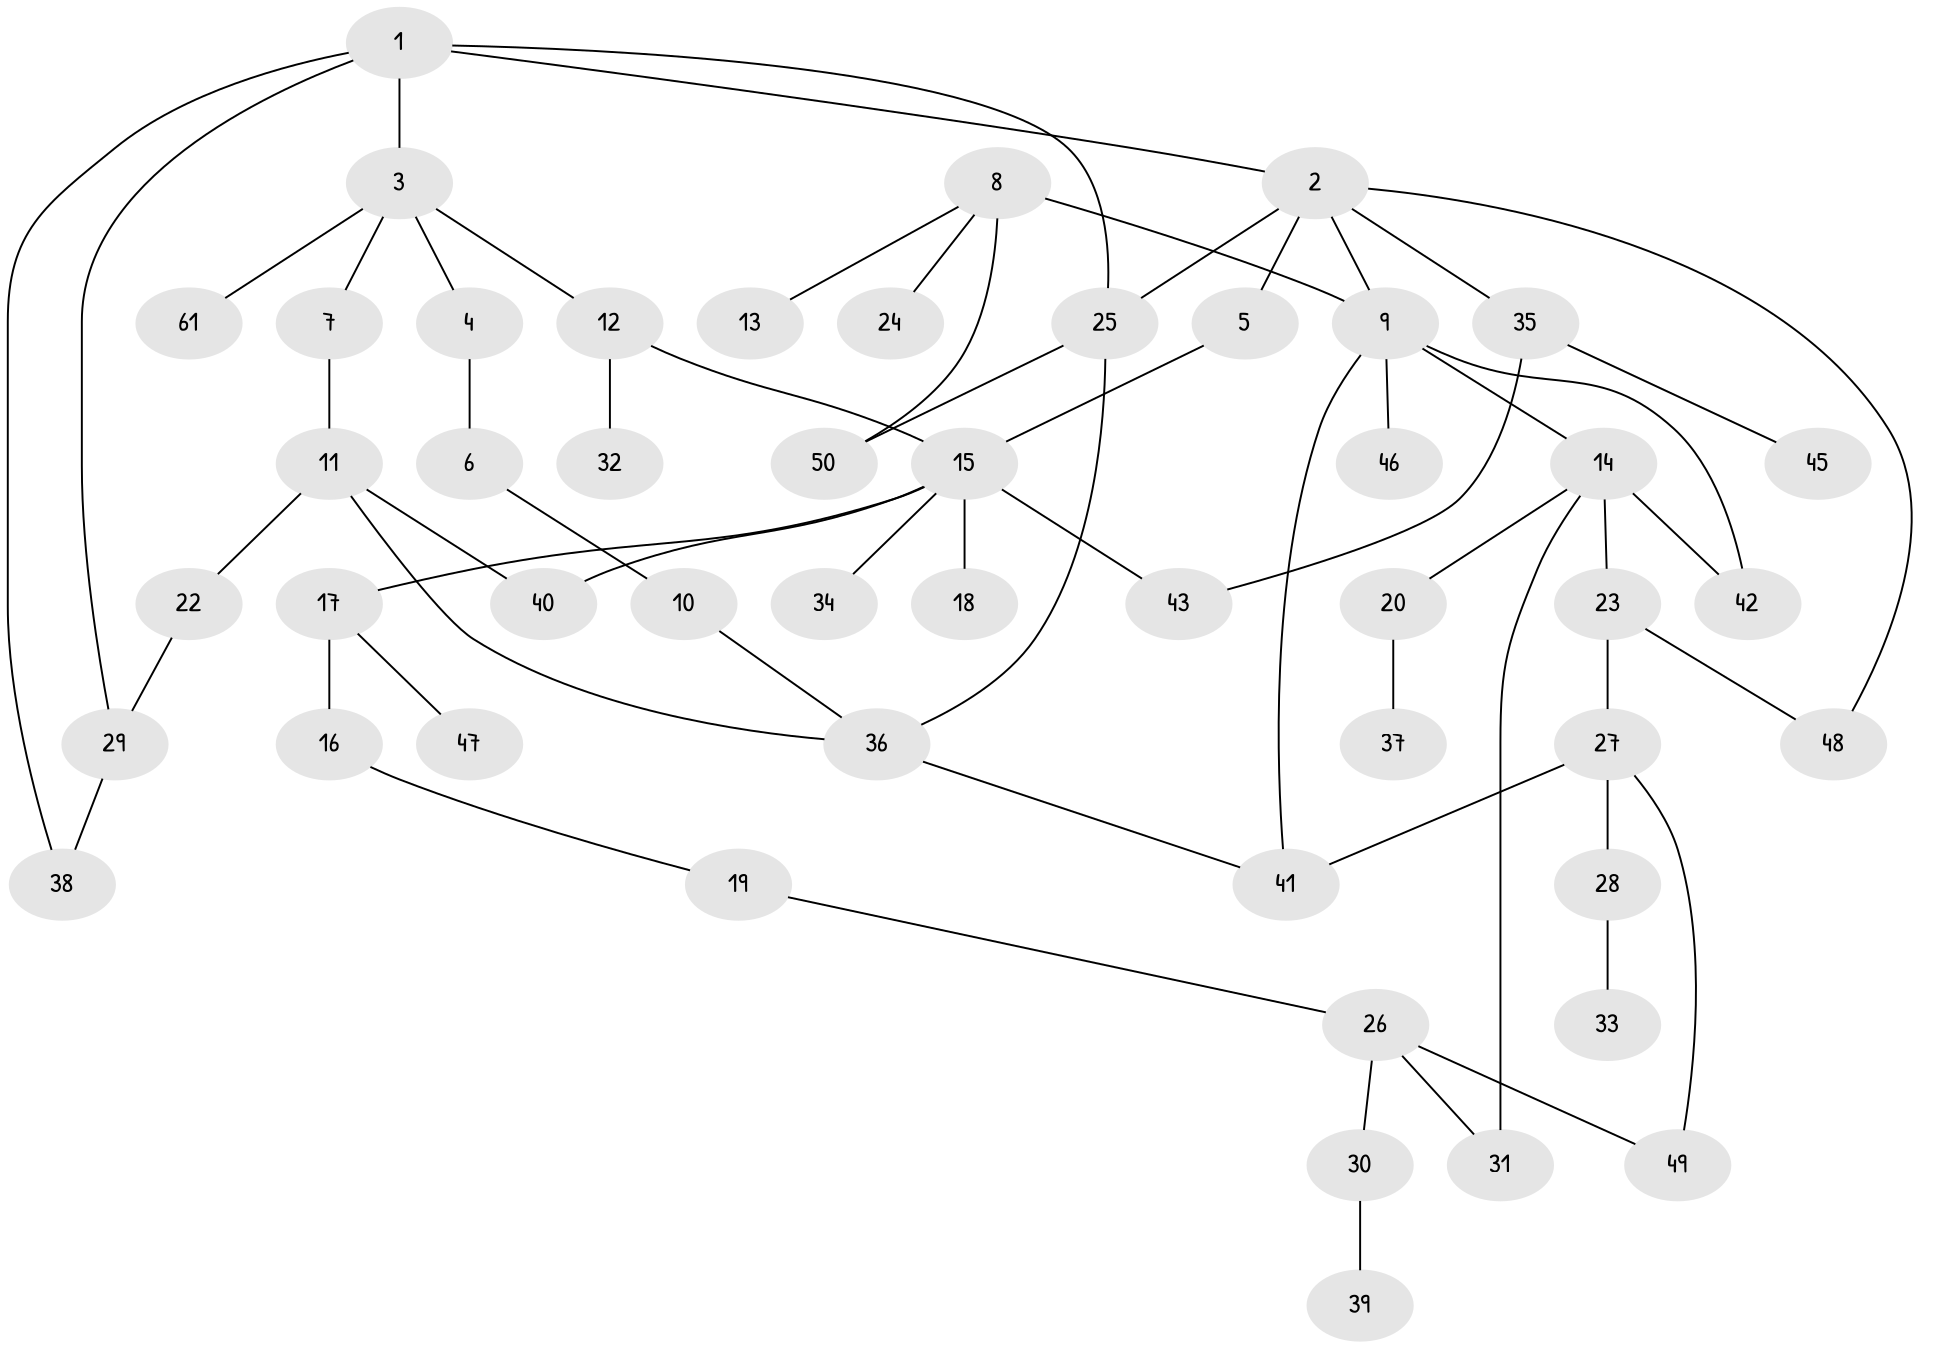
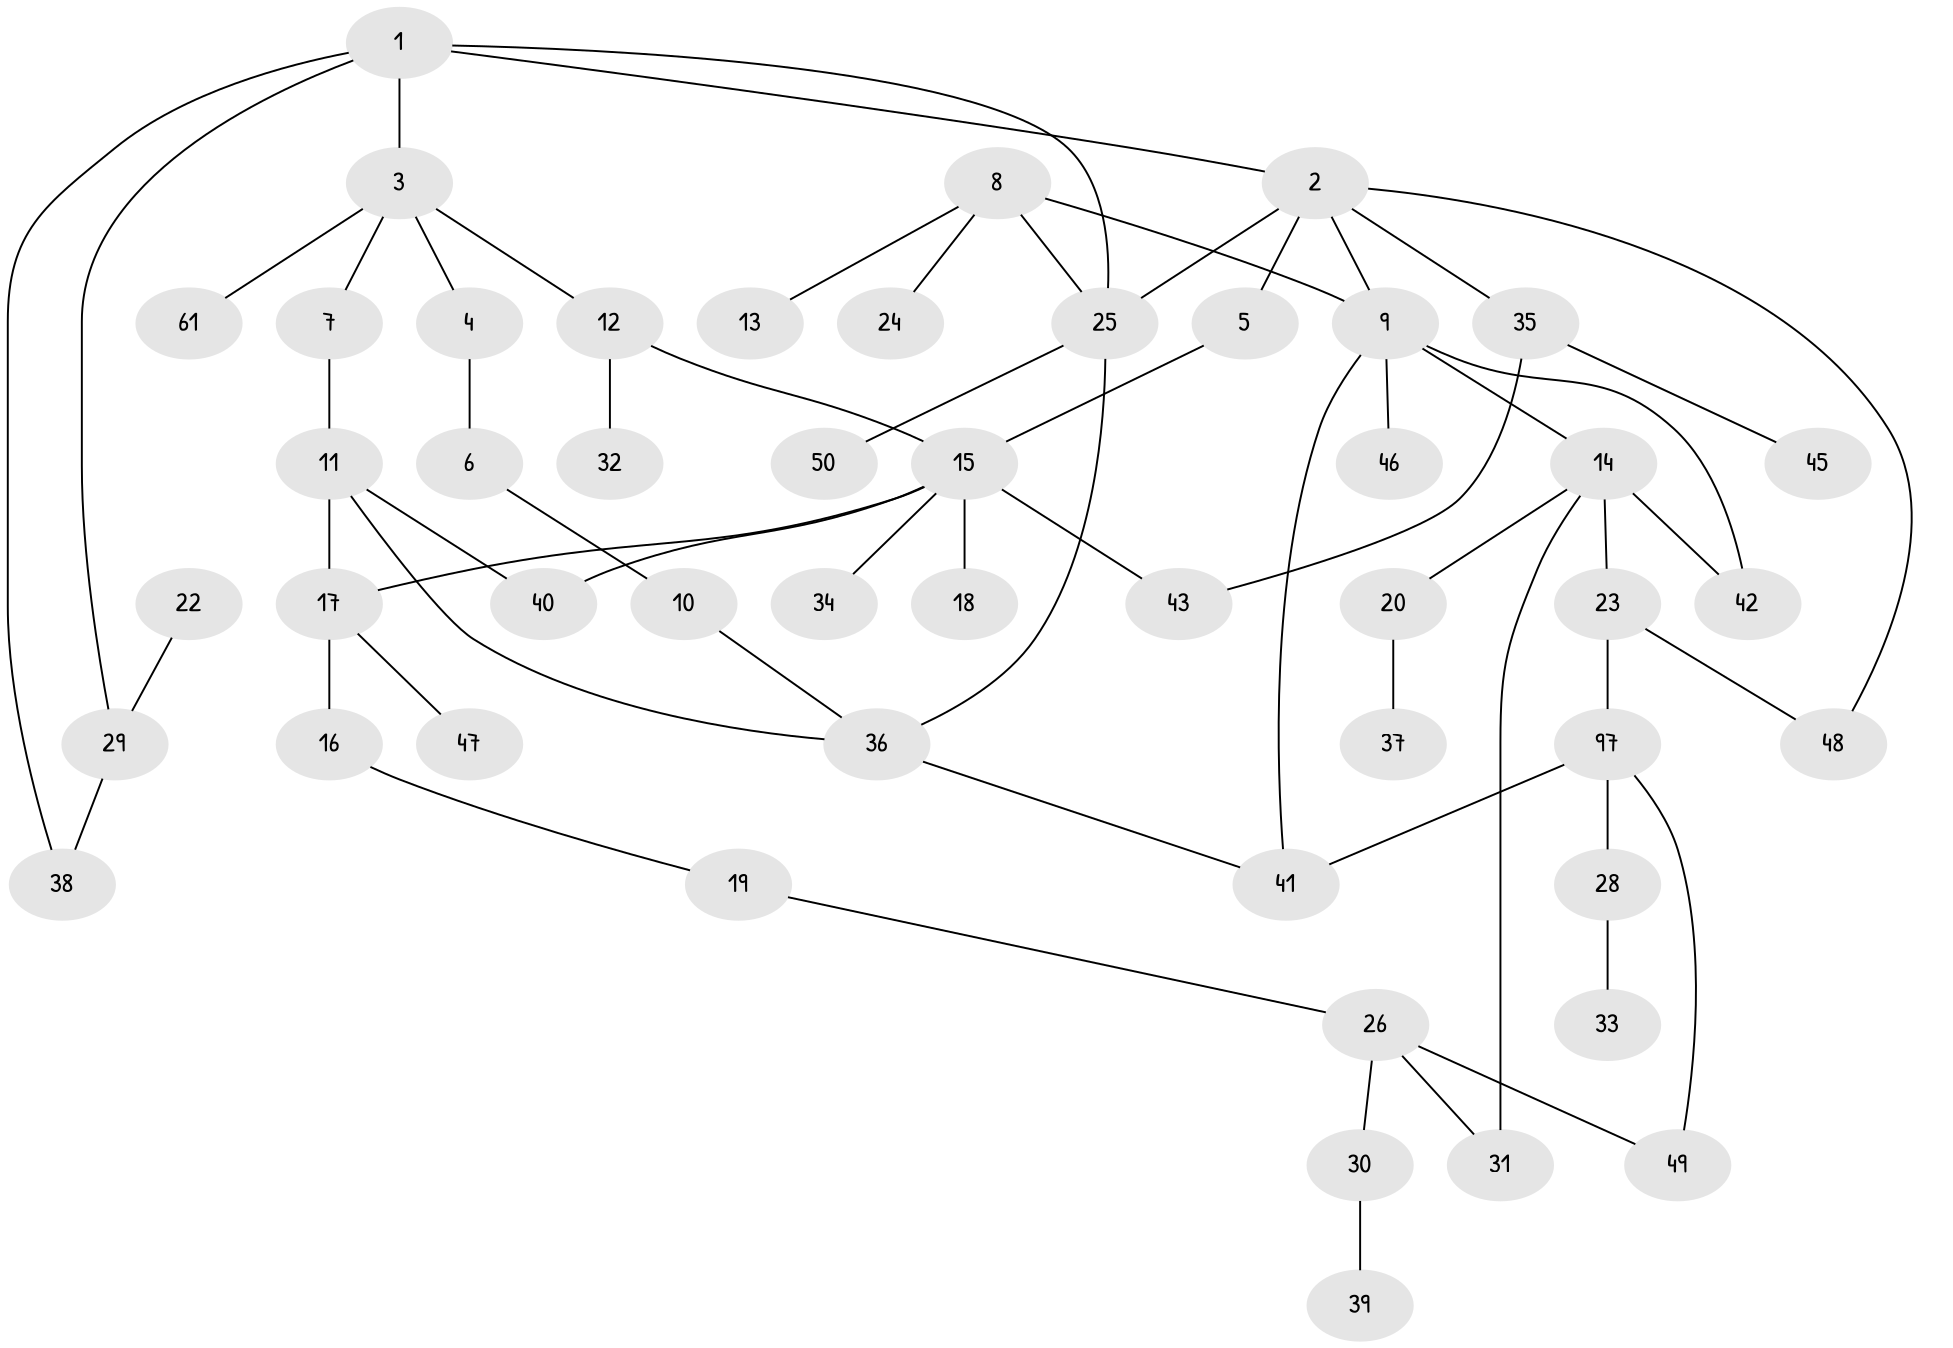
(965, 350) -> (1051, 253)
(259, 534) -> (329, 534)
(1608, 744) -> (1608, 744)
